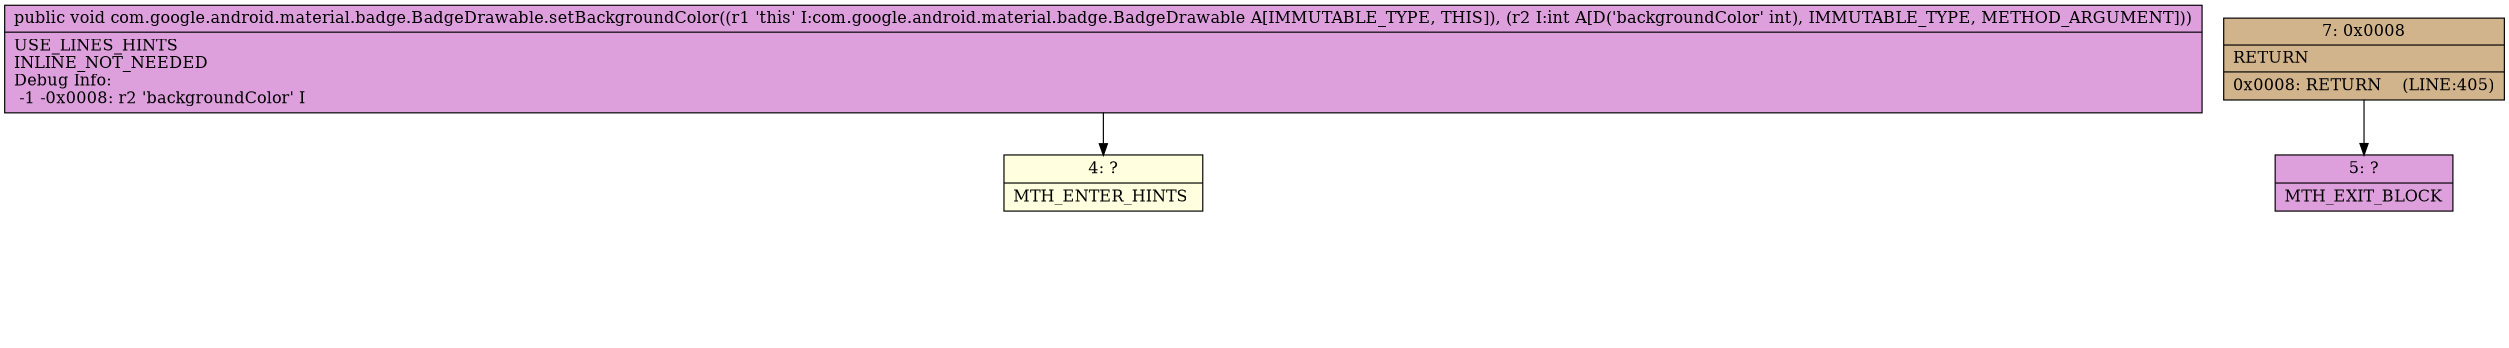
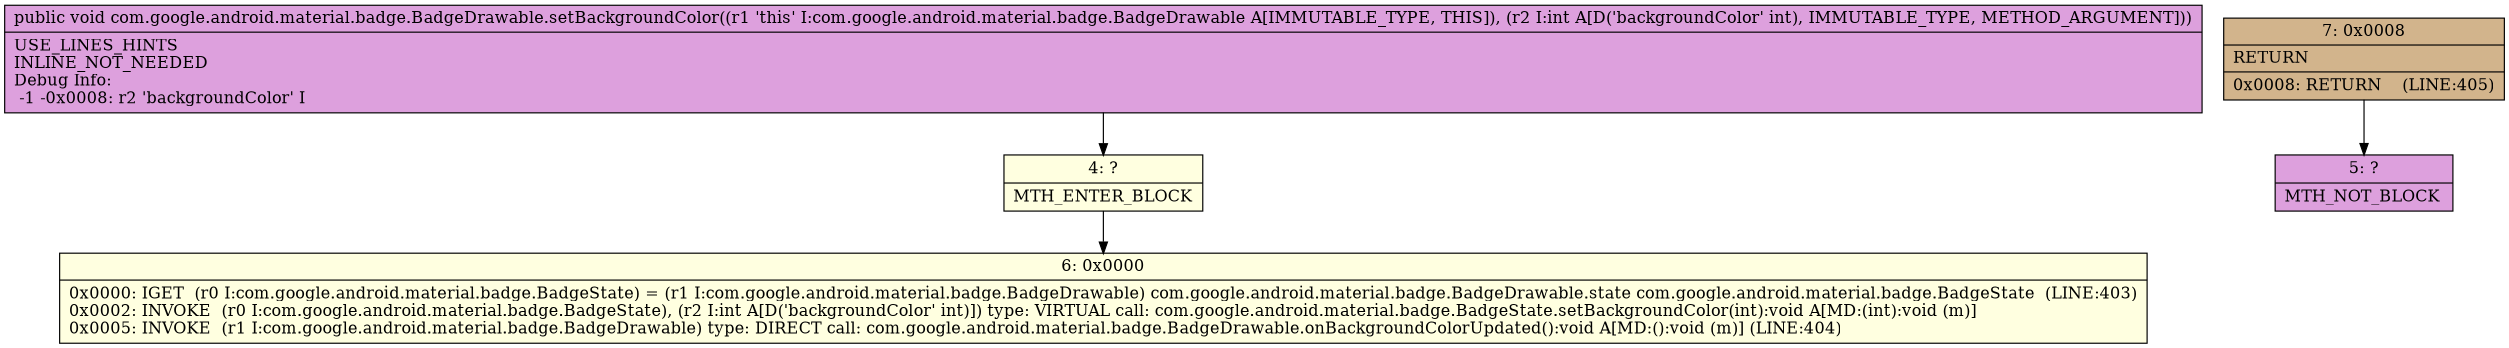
(1101, 196) -> (1103, 196)
(2364, 196) -> (2362, 196)
none -> (1103, 298)
